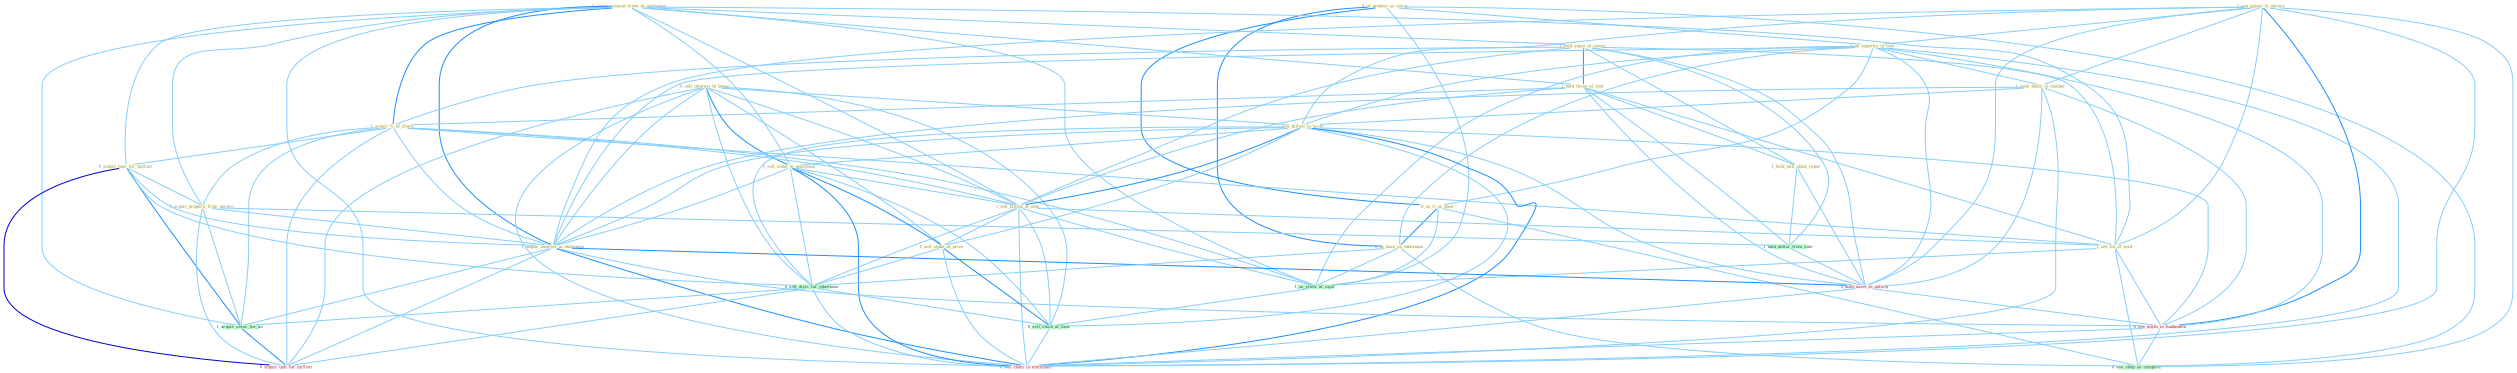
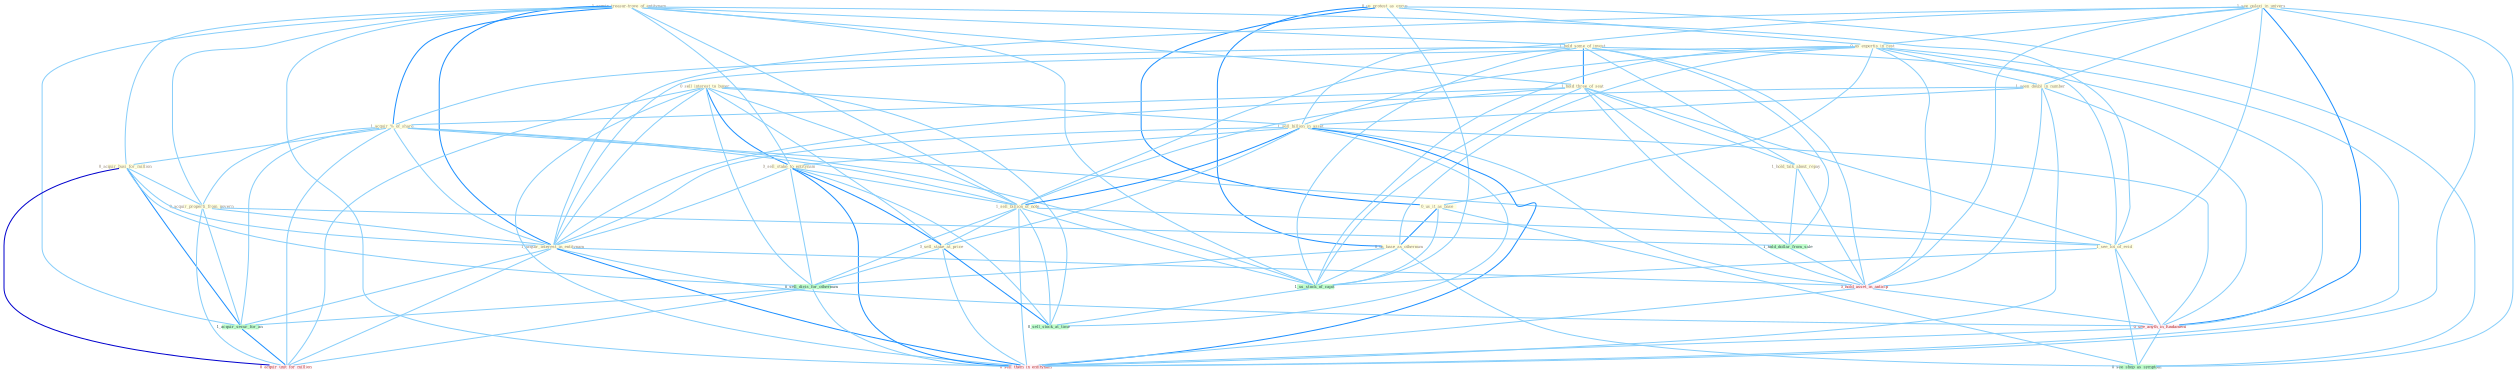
none -> (1393, 112)
(951, 134) -> none
none -> (1424, 170)
(1209, 267) -> (1209, 267)
(931, 307) -> none
(1038, 347) -> none
